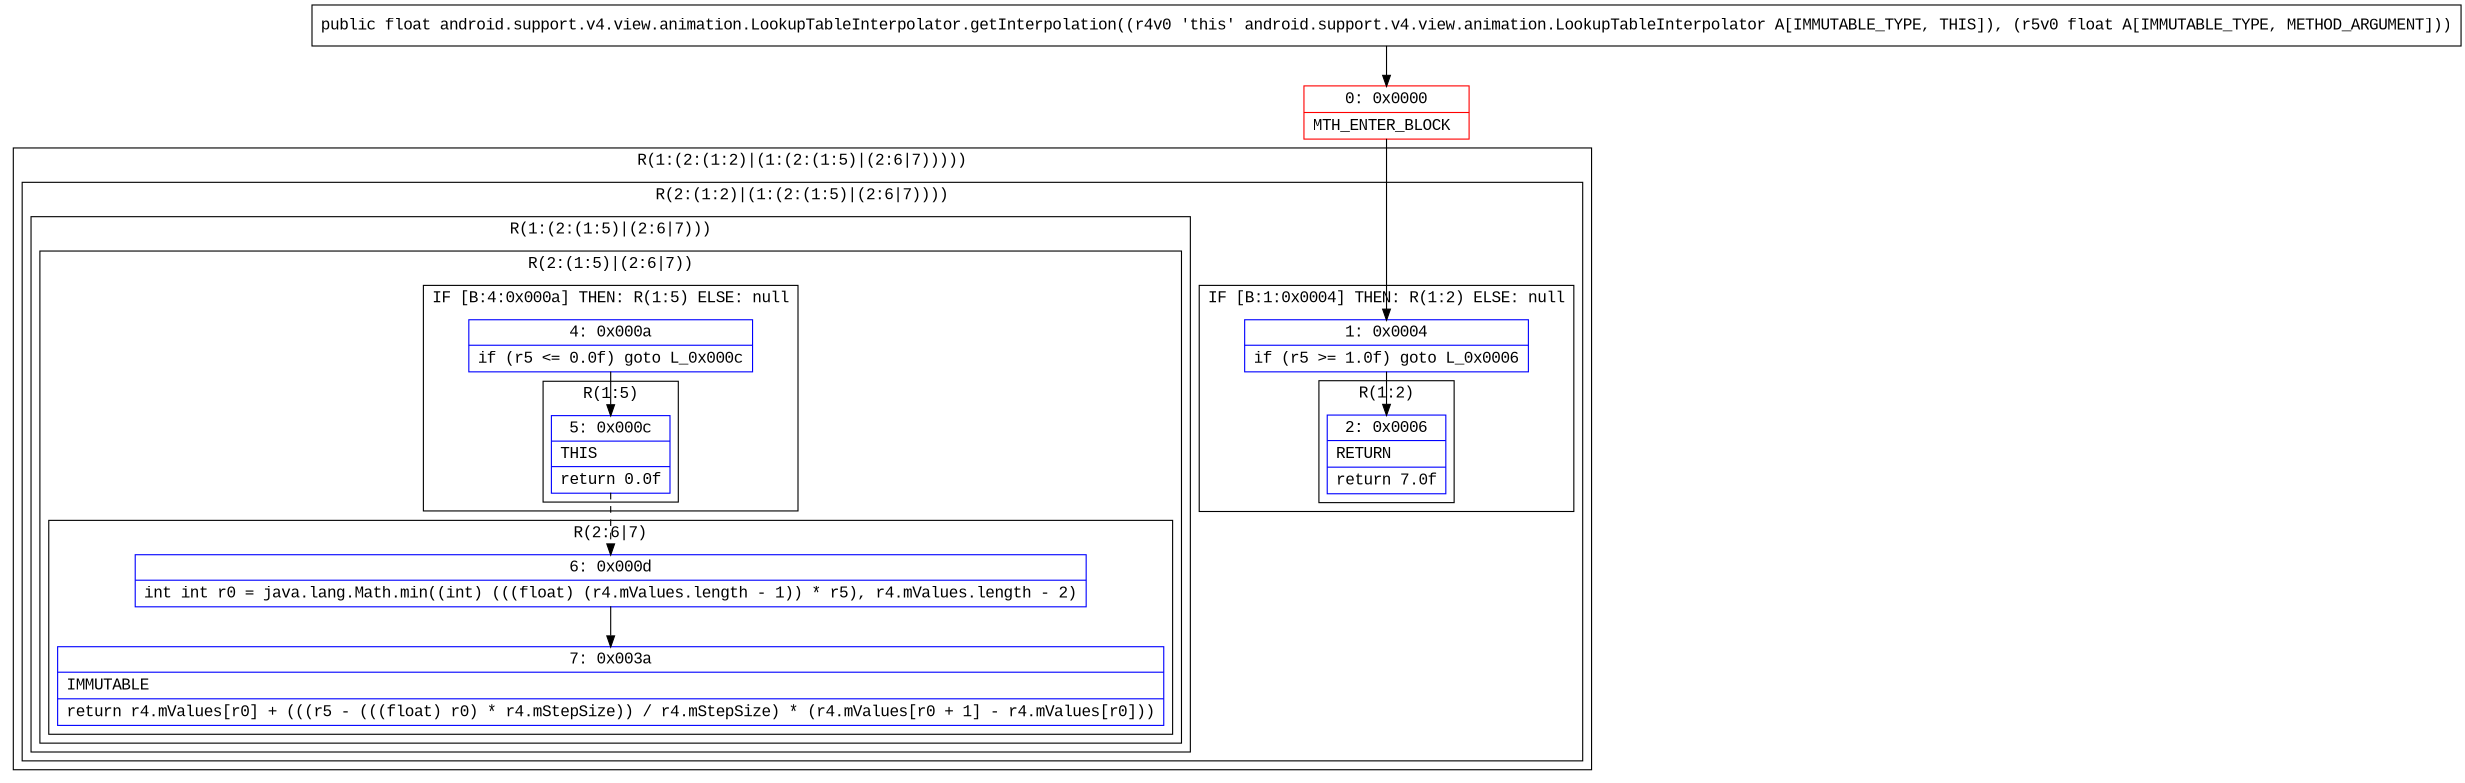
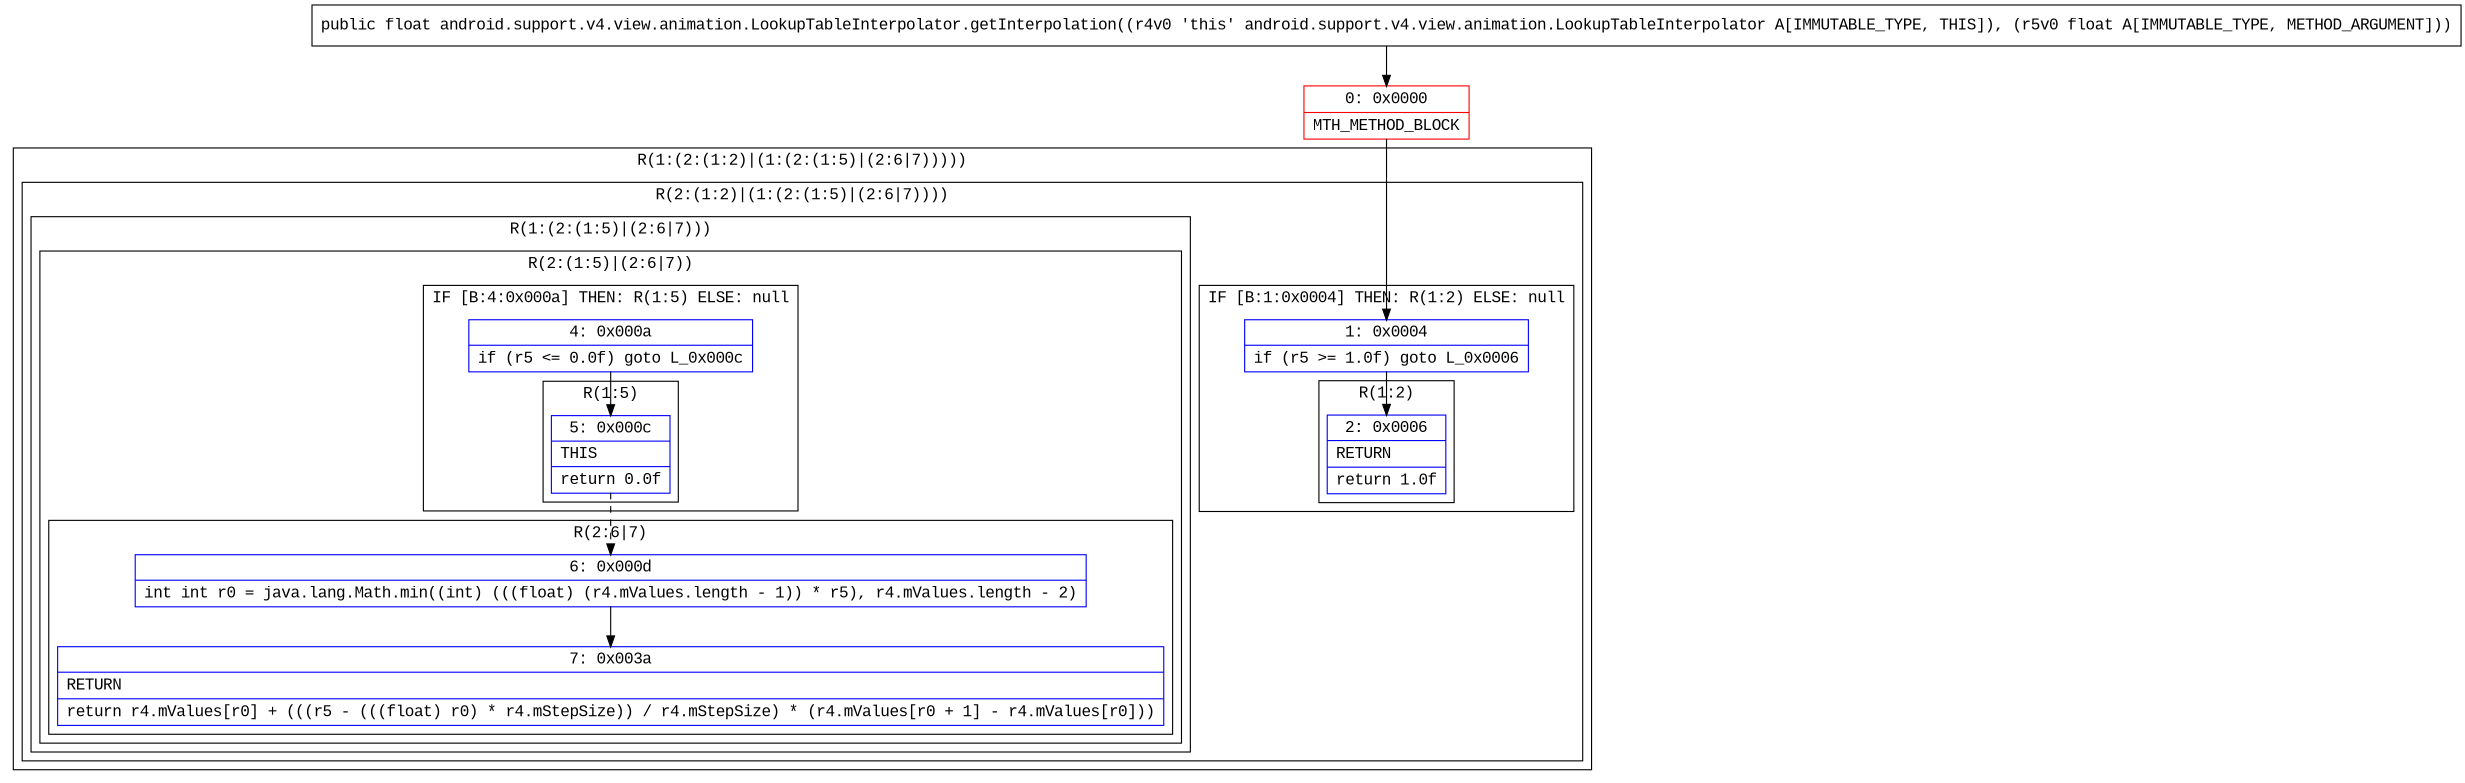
(1382, 125) -> (1387, 125)
(1387, 480) -> (1387, 480)
(108, 685) -> (94, 685)
